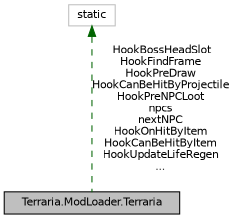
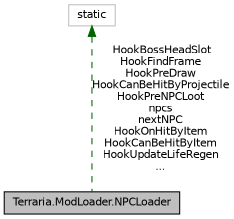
(92, 203) -> (92, 203)
